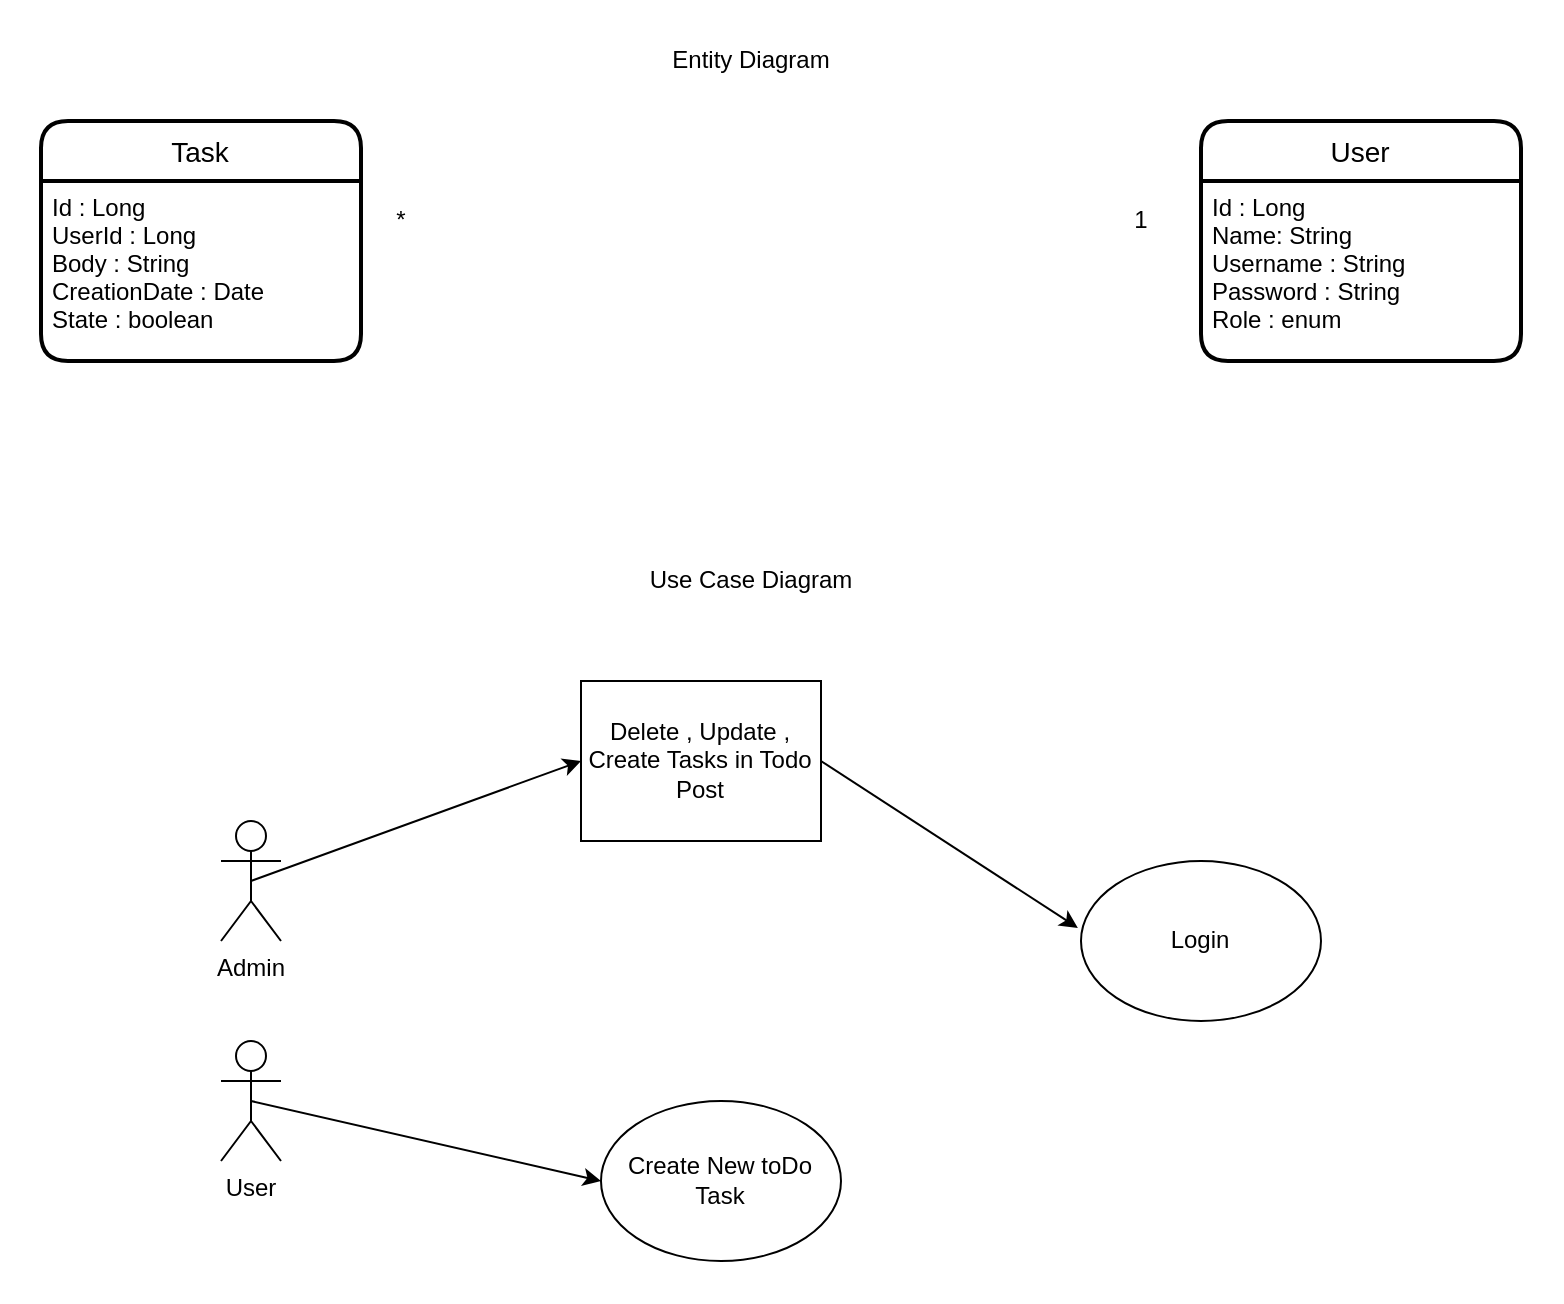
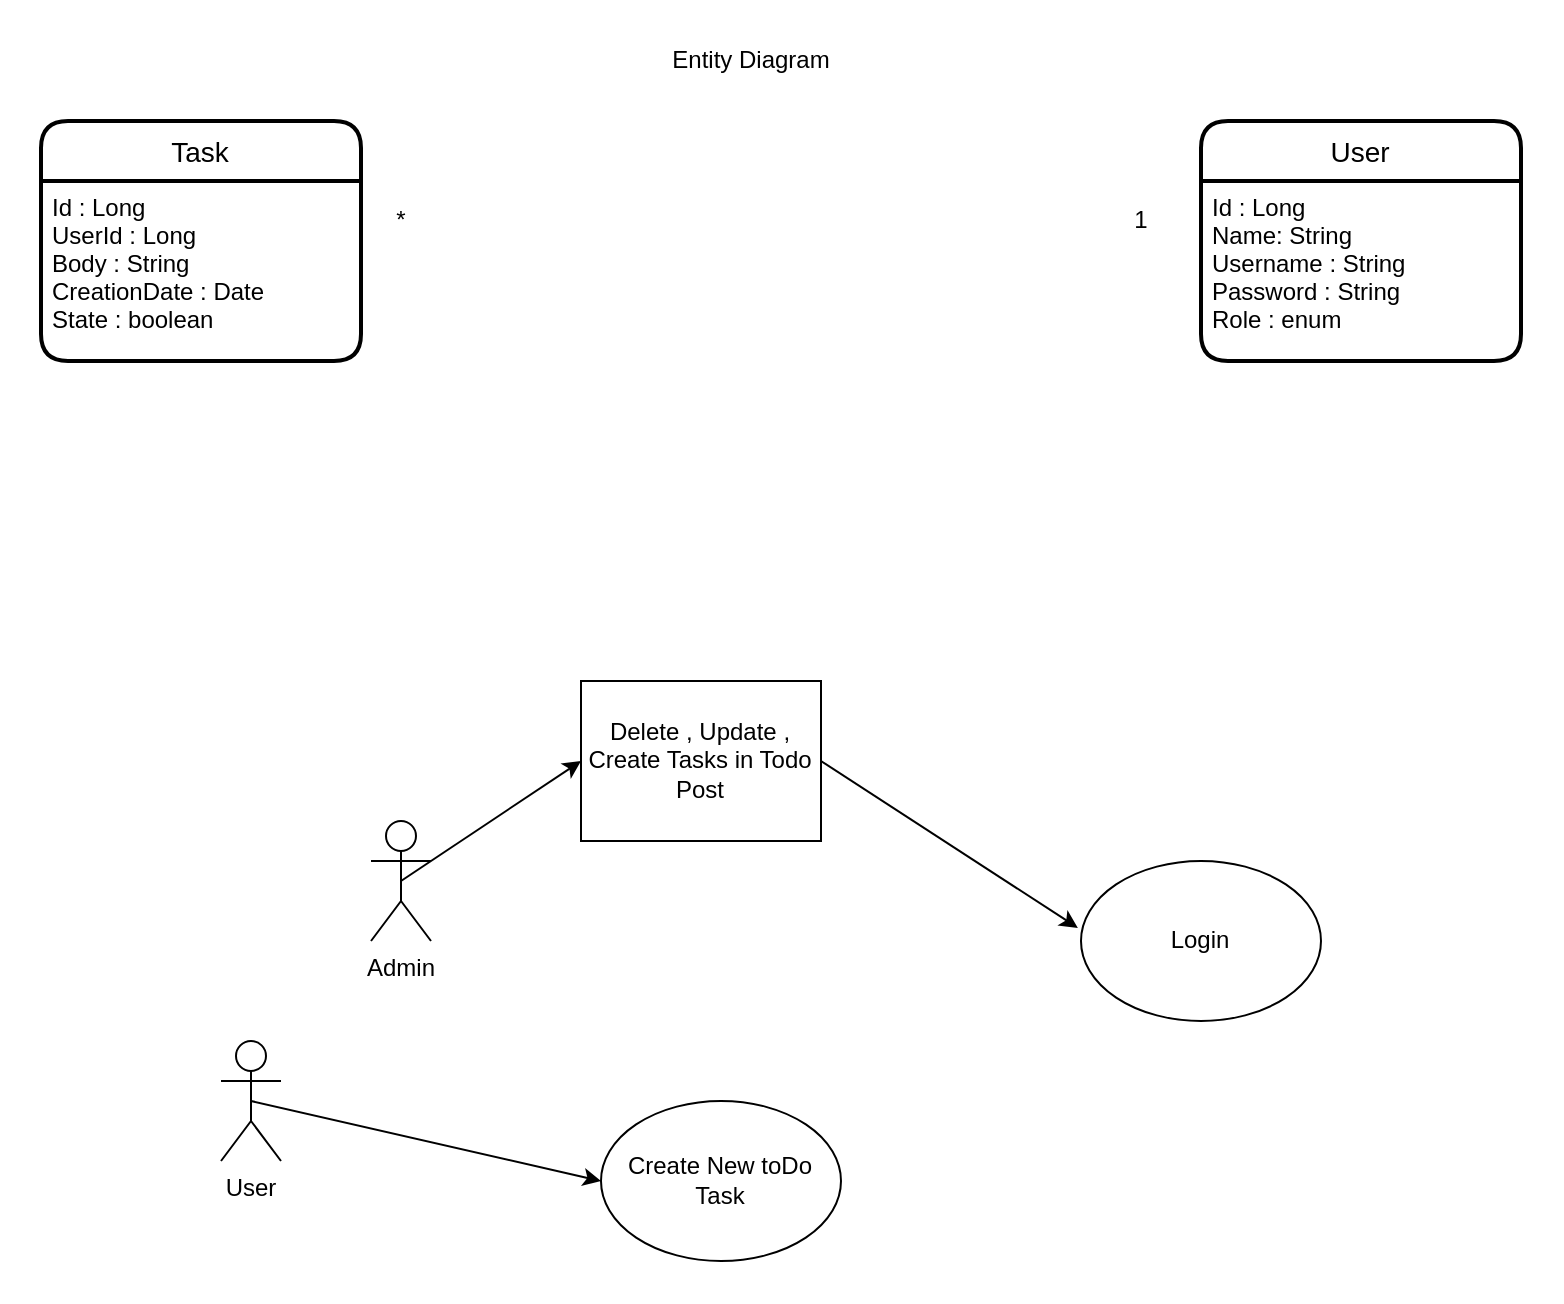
(751, 581) -> none
(251, 881) -> (401, 881)
